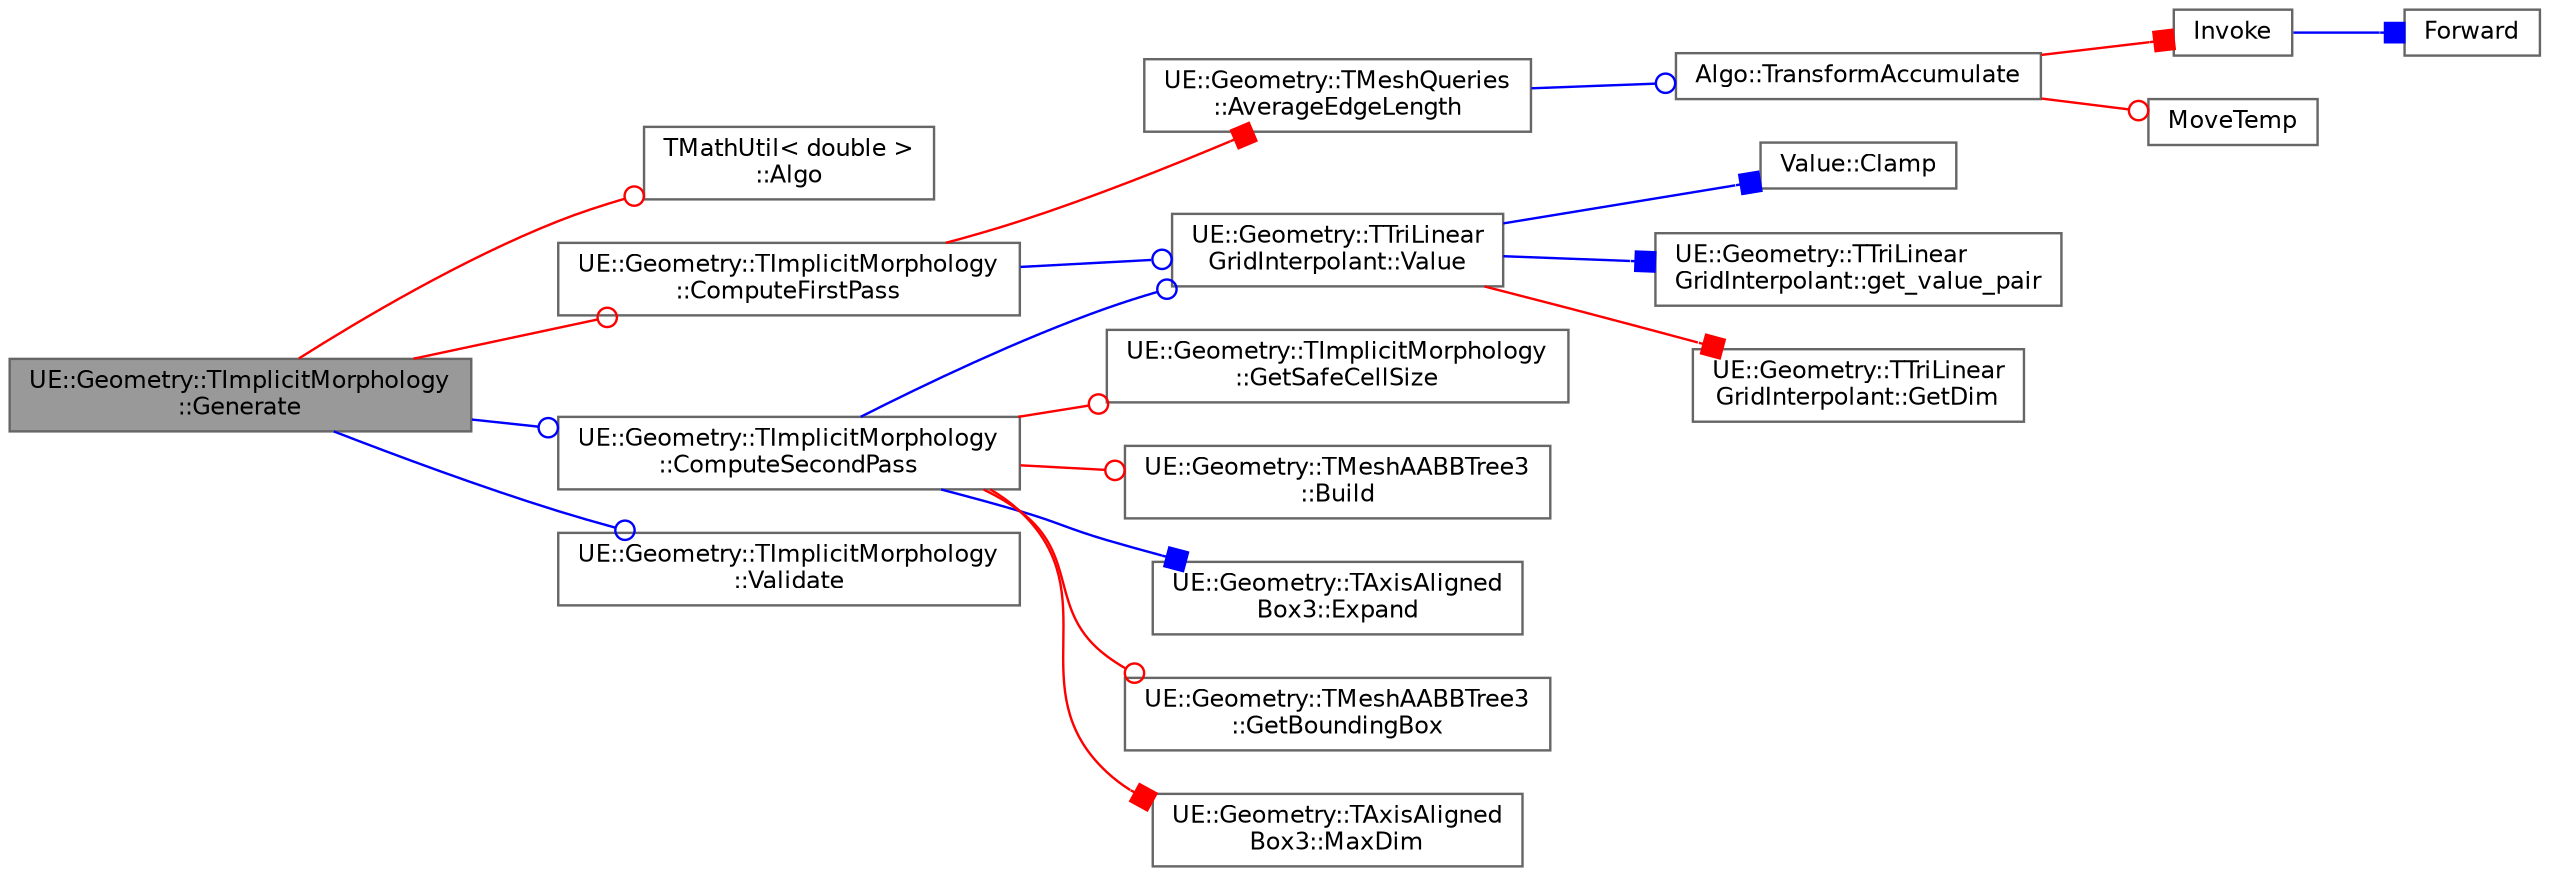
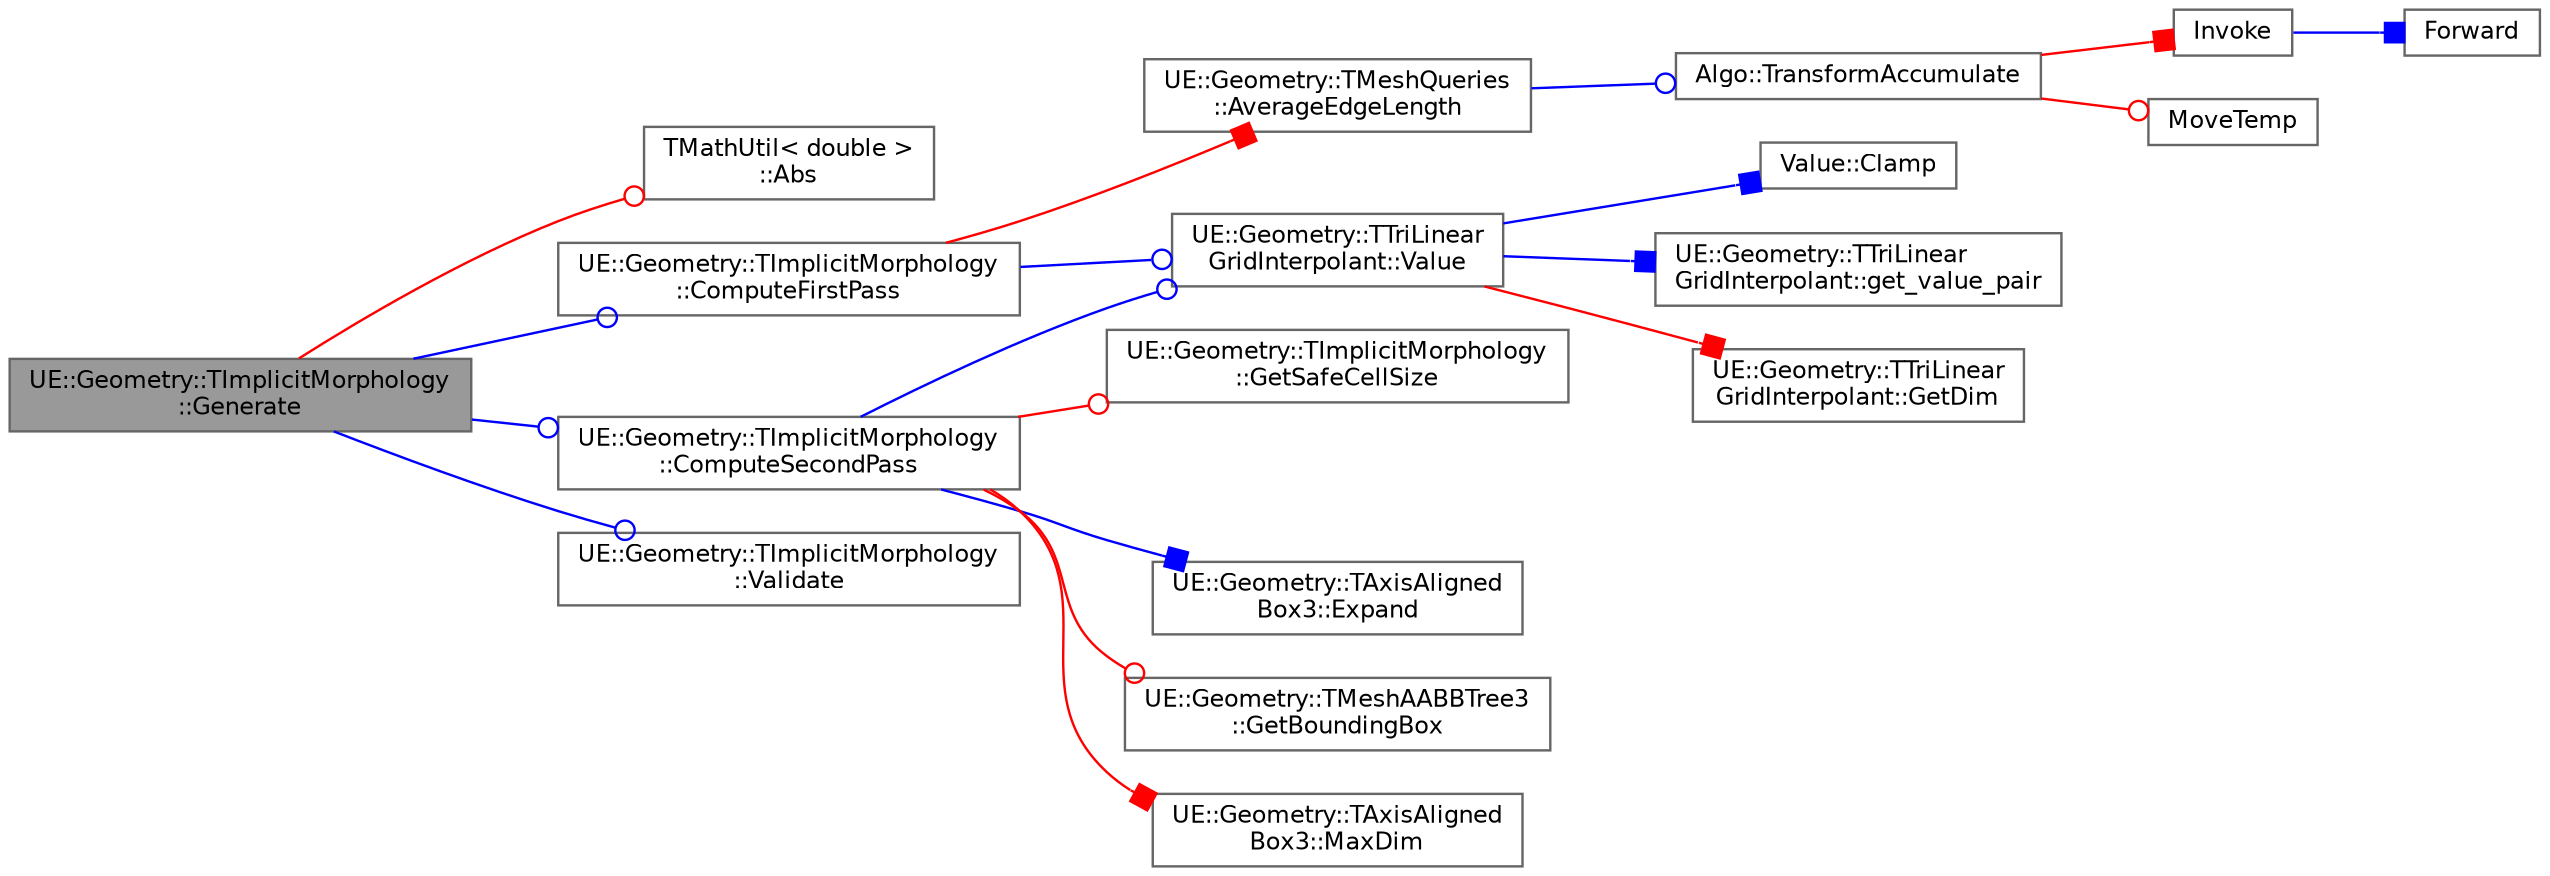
(789, 163) -> (789, 163)
(505, 339) -> (505, 339)
(1338, 482) -> none
